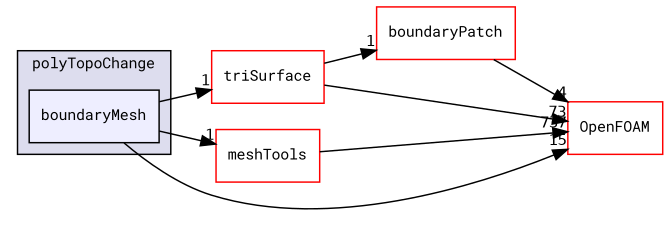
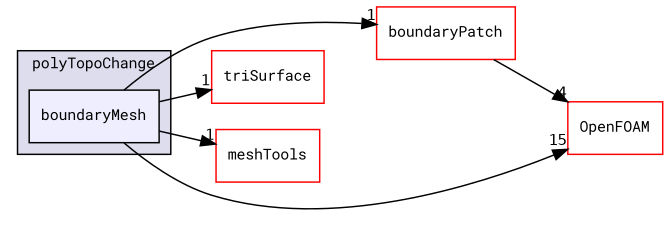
(343, 59) -> (235, 31)
(438, 102) -> none
(436, 142) -> none
